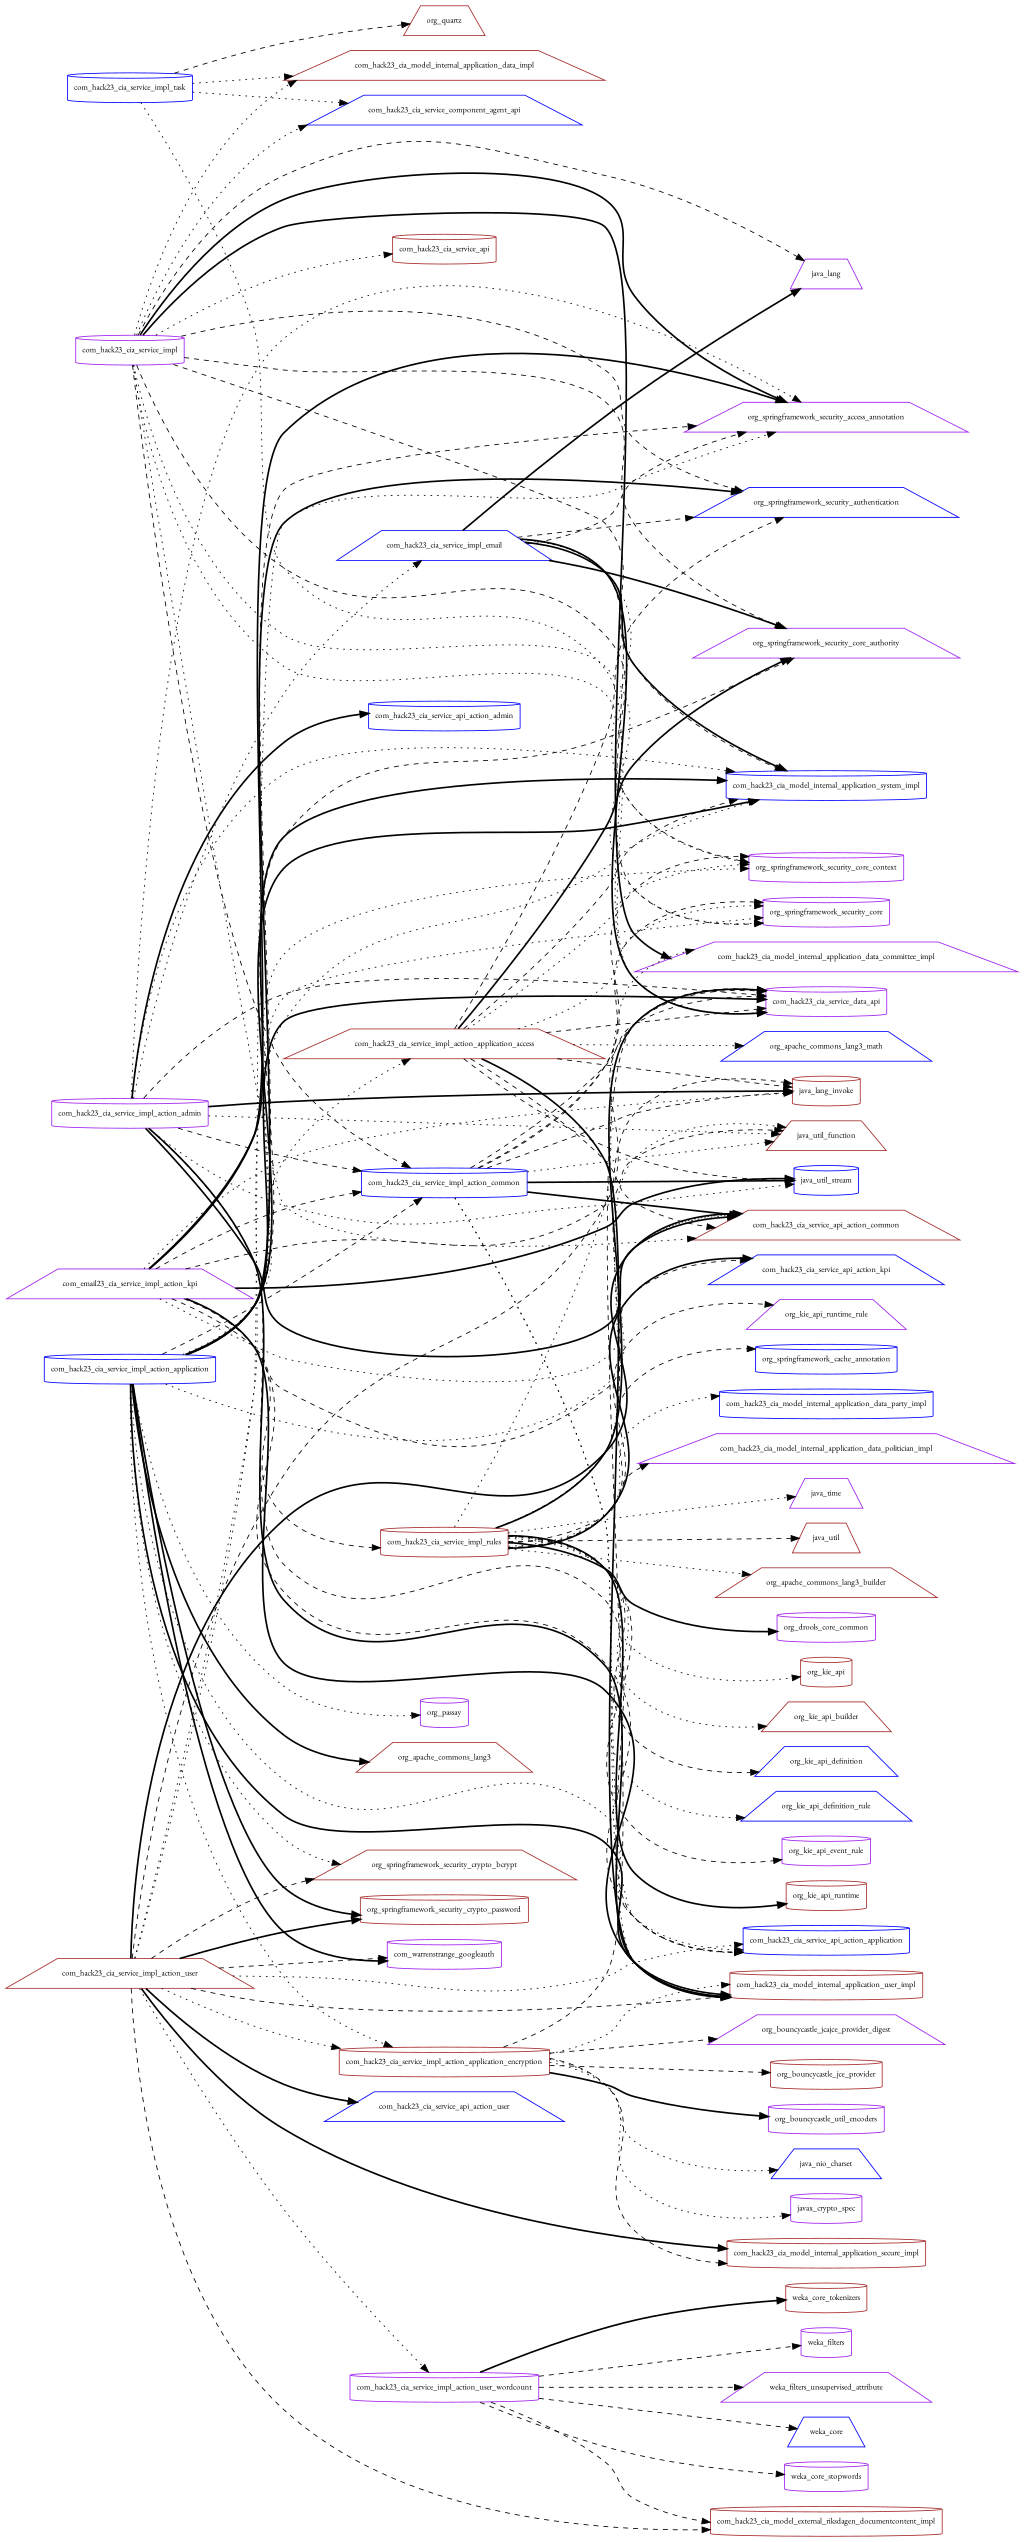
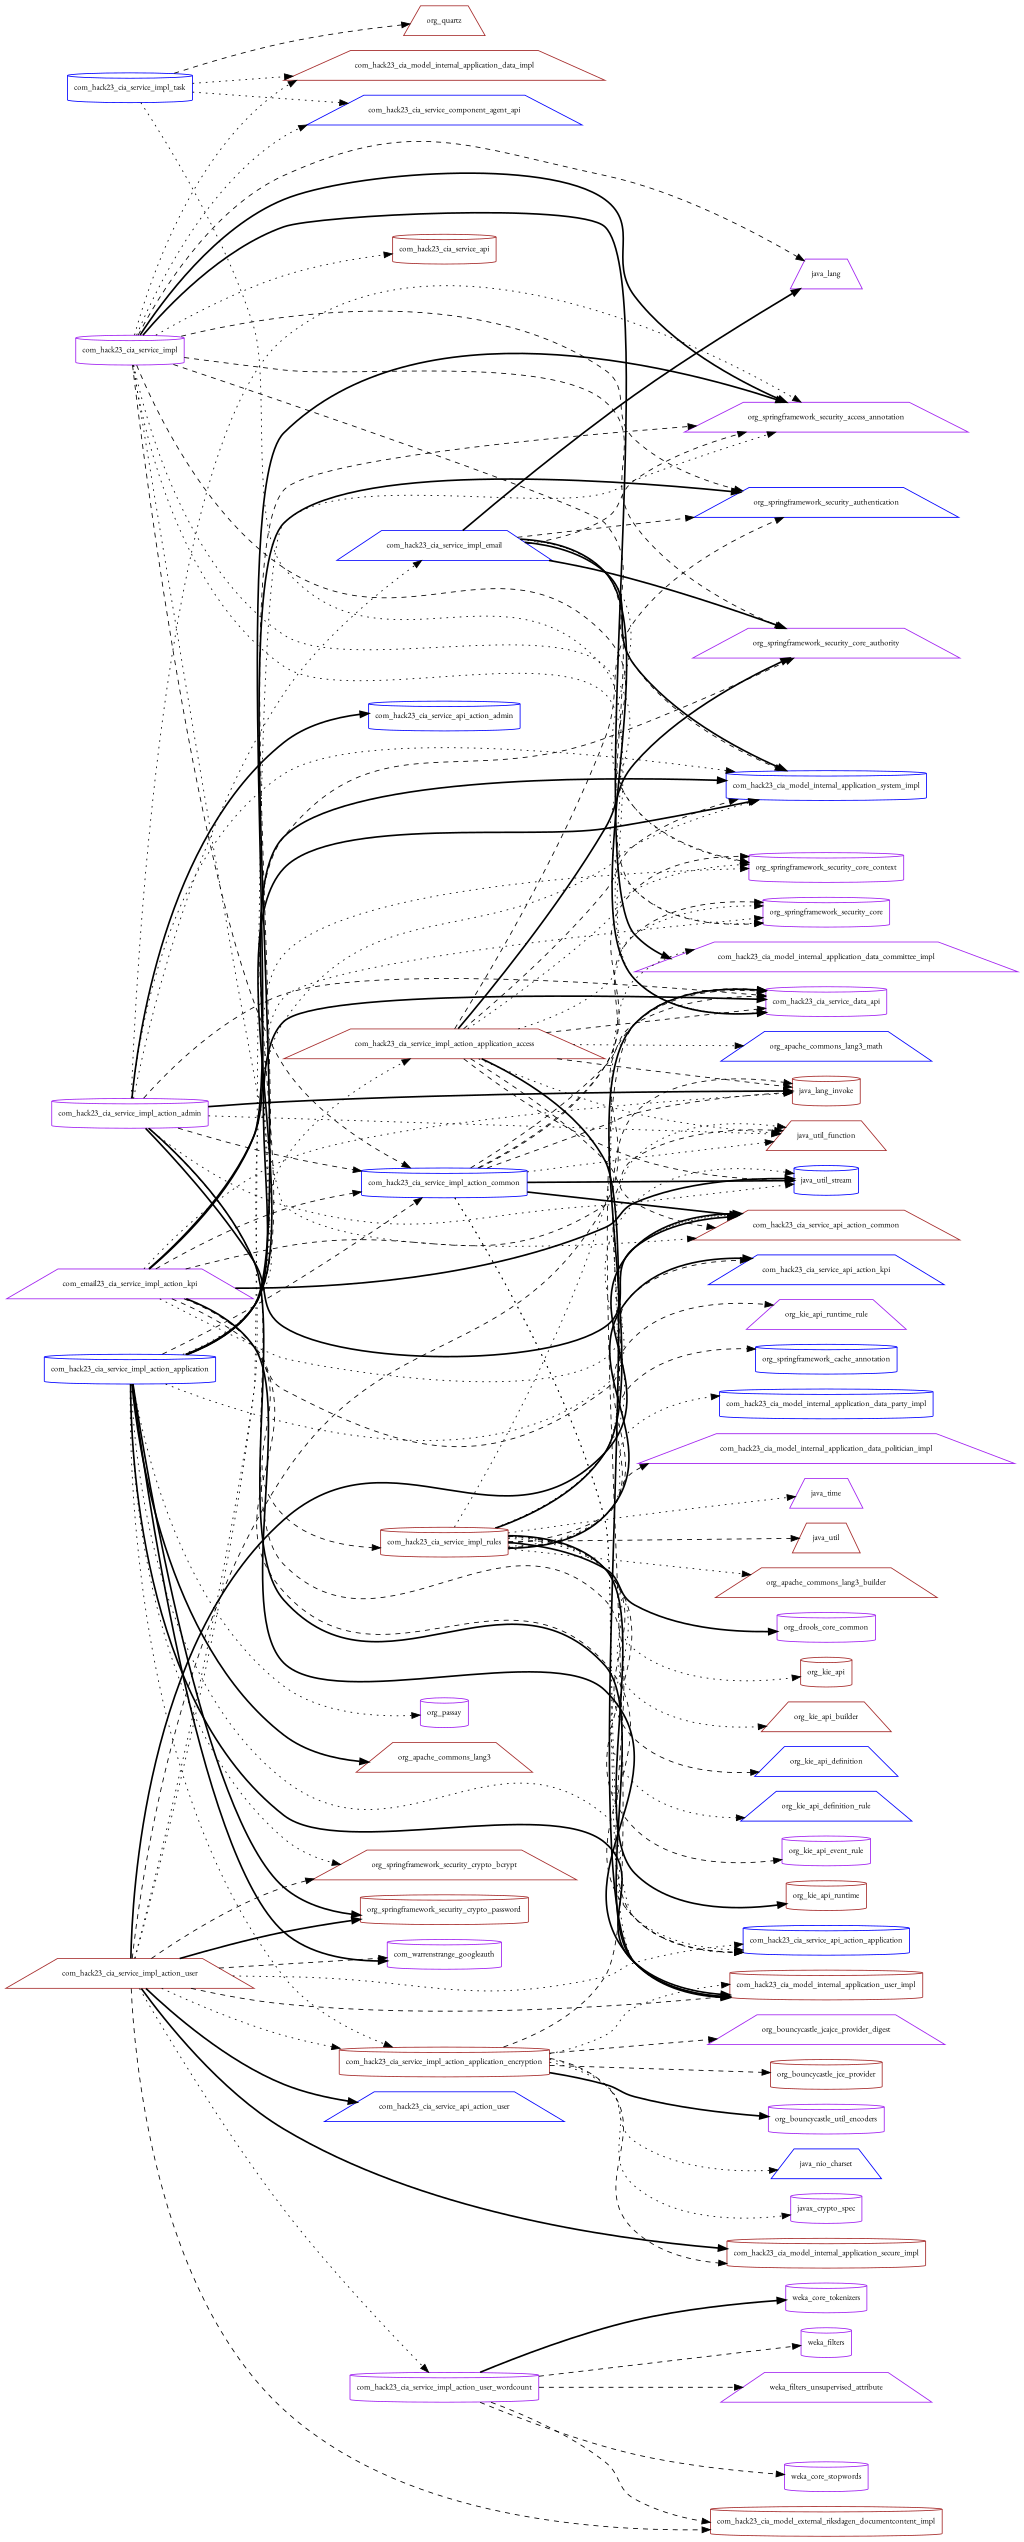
none -> (593, 1102)
none -> (650, 1190)
(826, 2298) -> (826, 2298)
(826, 2432) -> none
